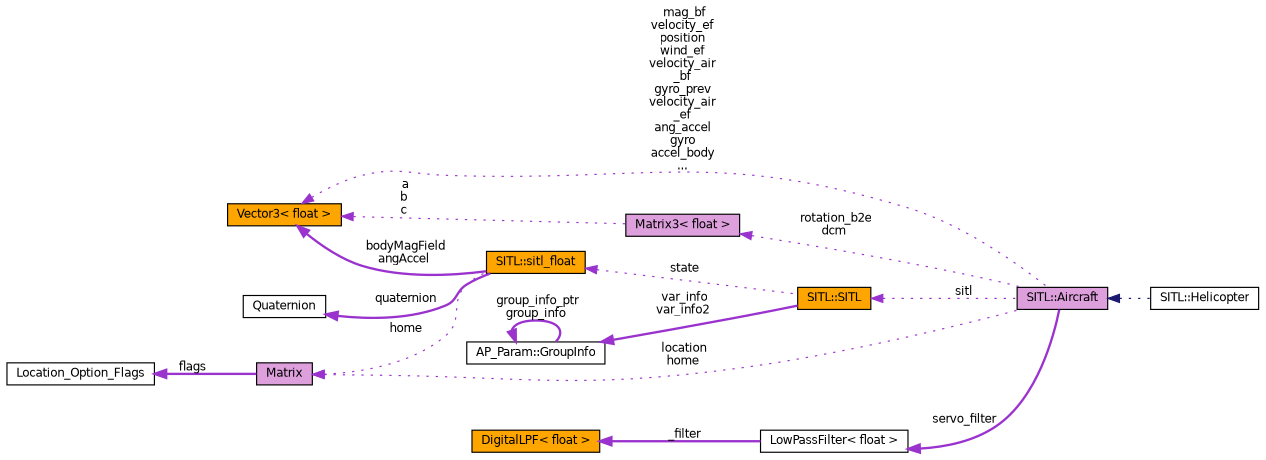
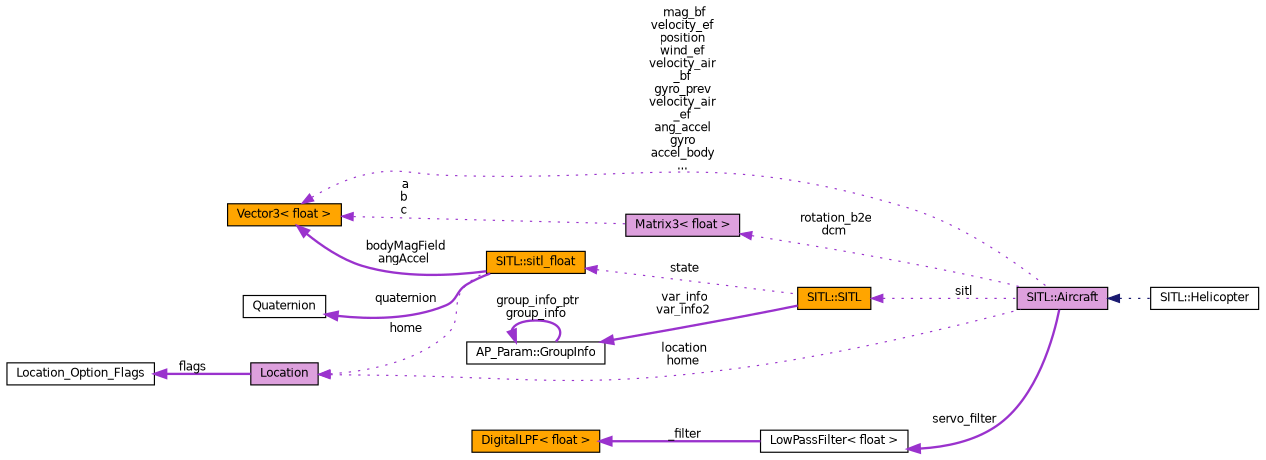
(284, 374) -> (284, 374)
